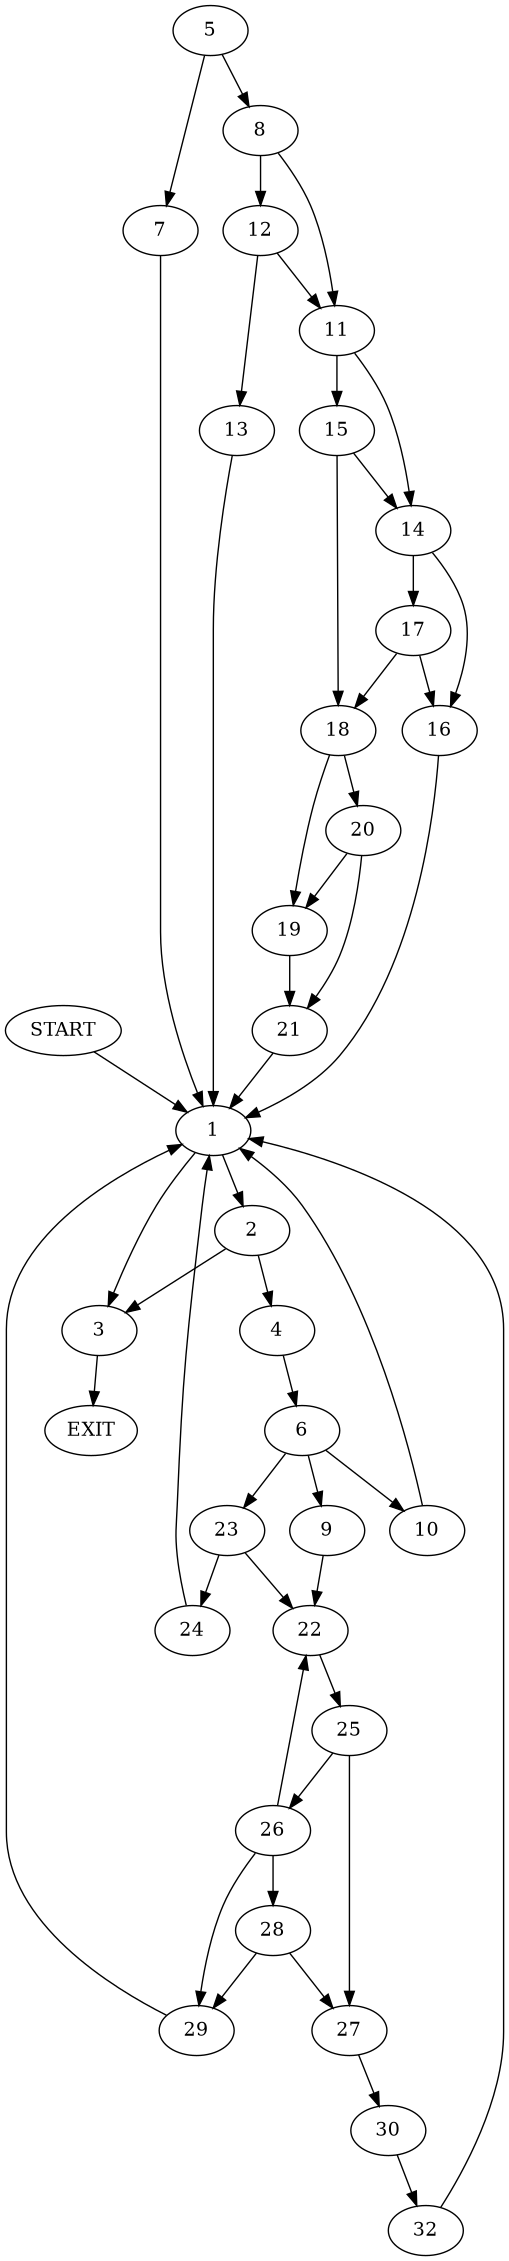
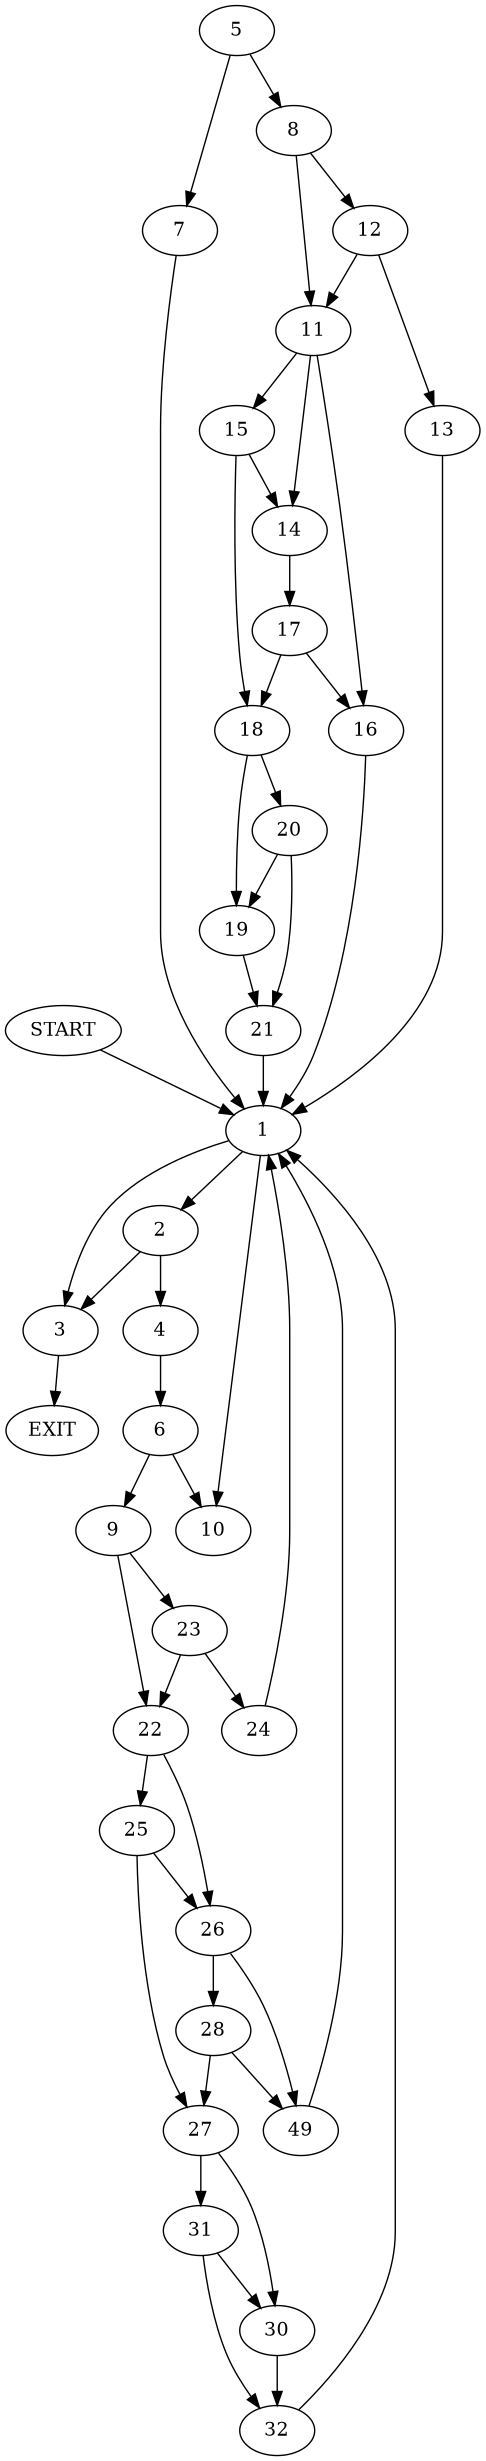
(466, 619) -> (342, 523)
(363, 1317) -> (239, 1323)
(269, 1475) -> (147, 1575)
(290, 1738) -> (192, 1821)
(197, 2031) -> (301, 2131)
none -> (201, 2231)
